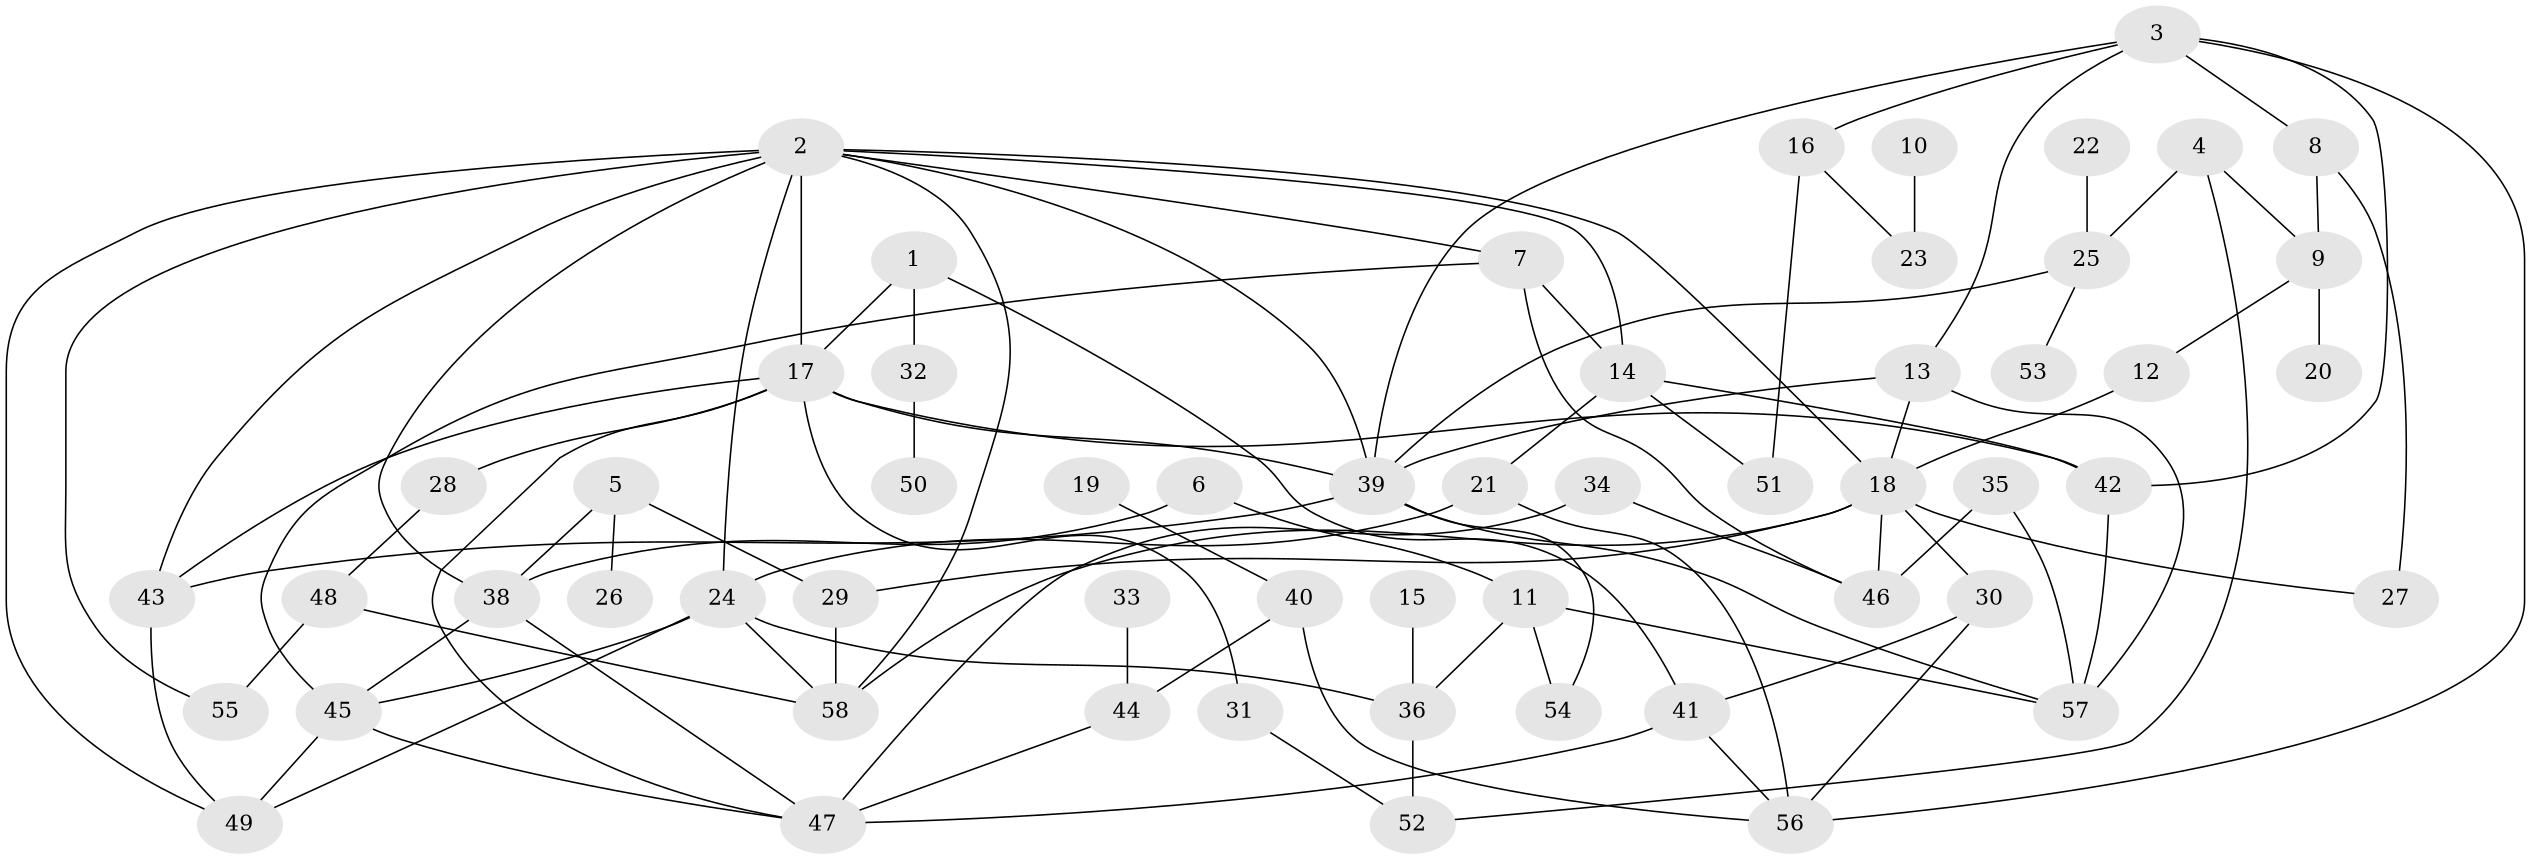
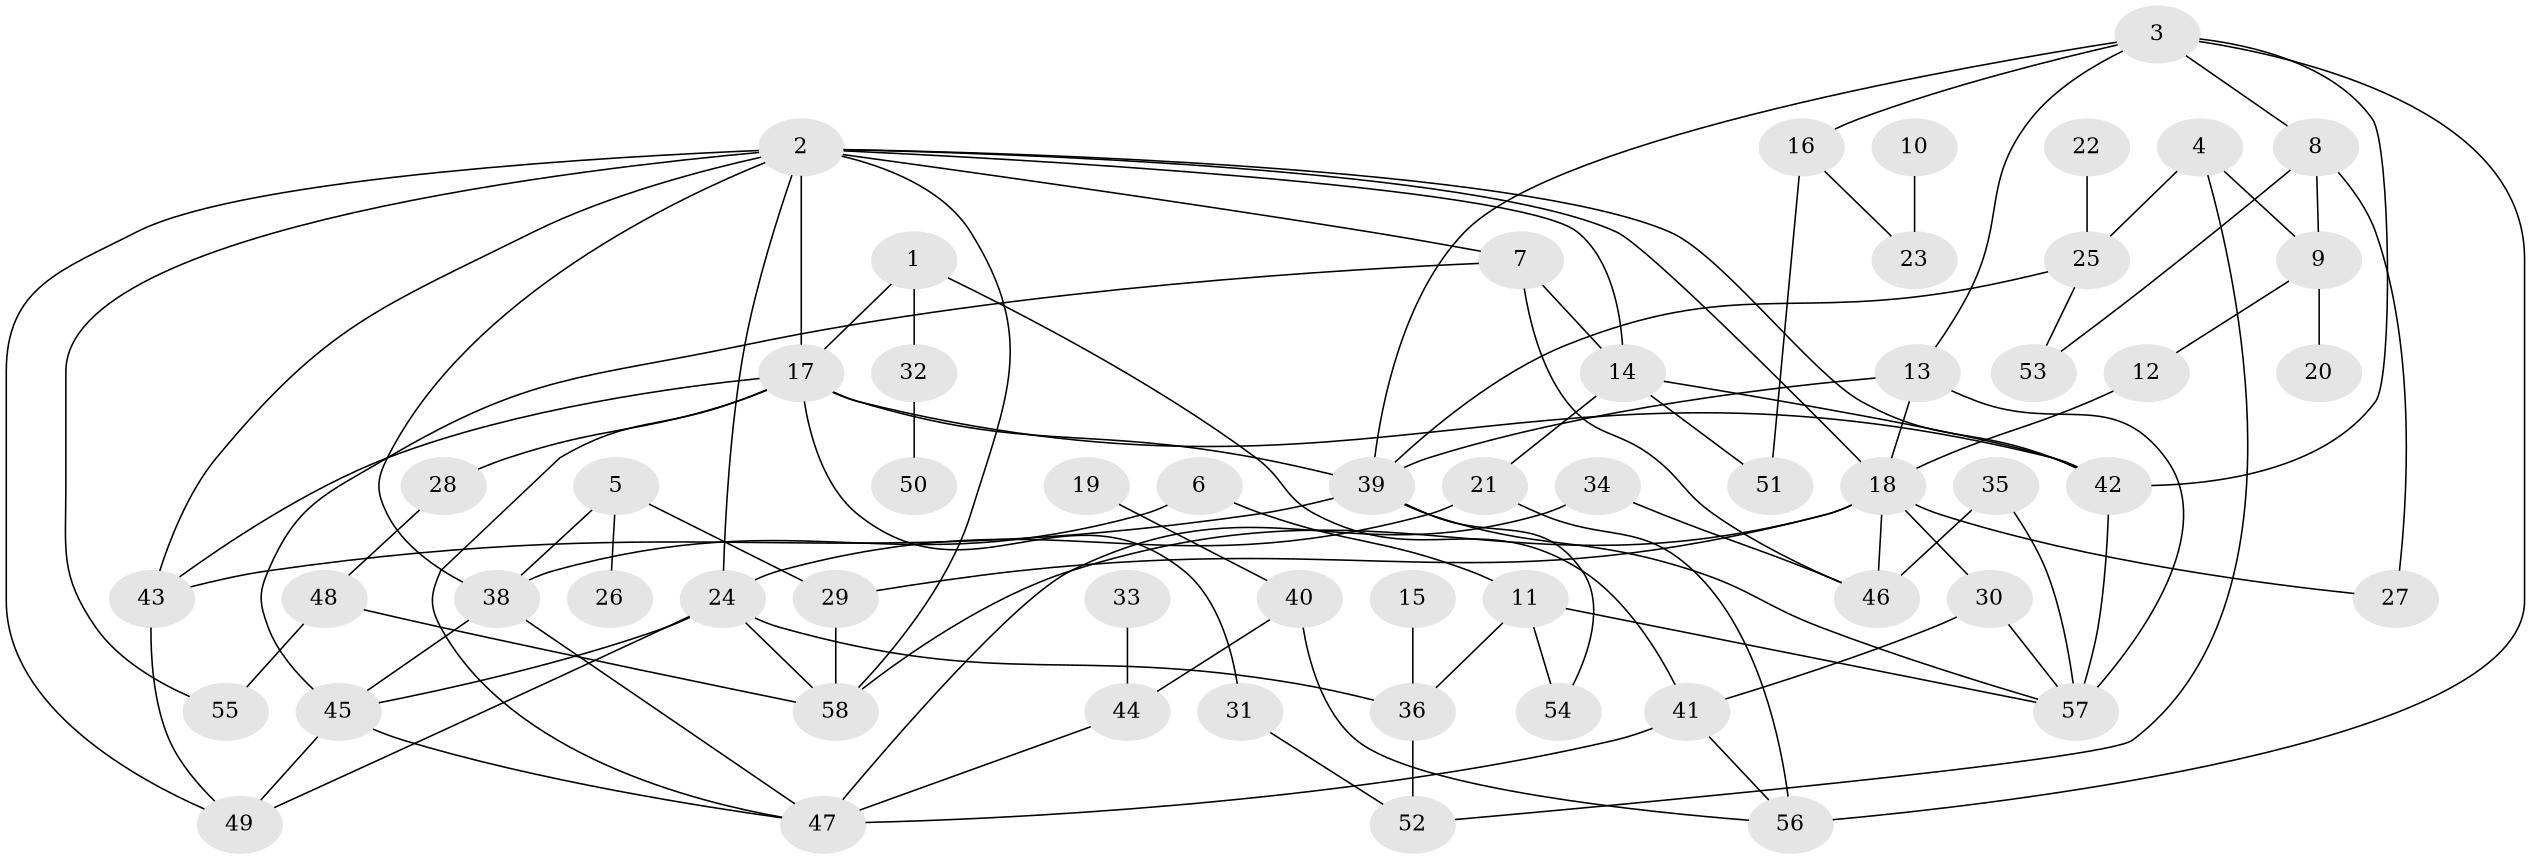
(1148, 242) -> (1564, 204)
none -> (2177, 262)
(1890, 712) -> (2033, 655)
